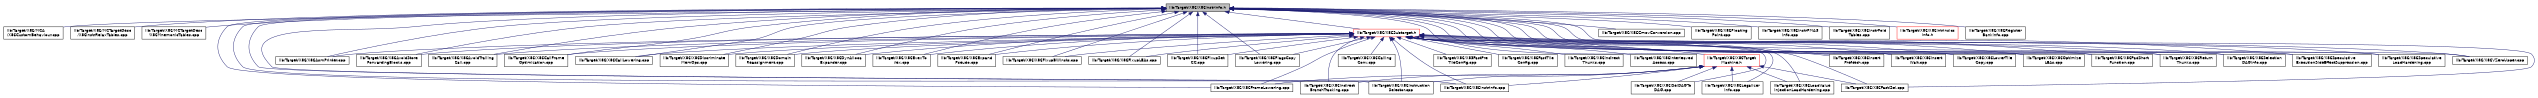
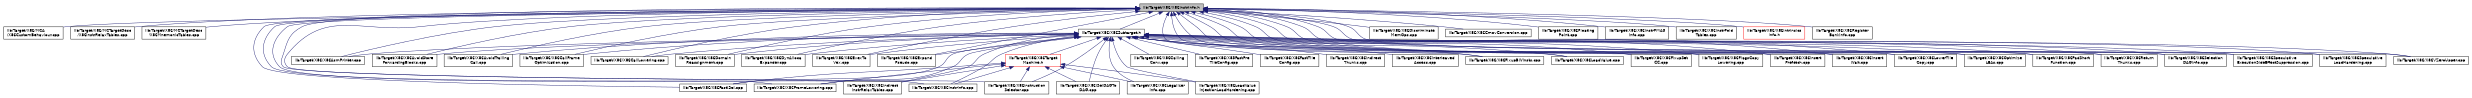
(1387, 33) -> (1111, 33)
(1039, 41) -> none
(1124, 60) -> (1587, 60)
(1329, 88) -> (873, 88)
